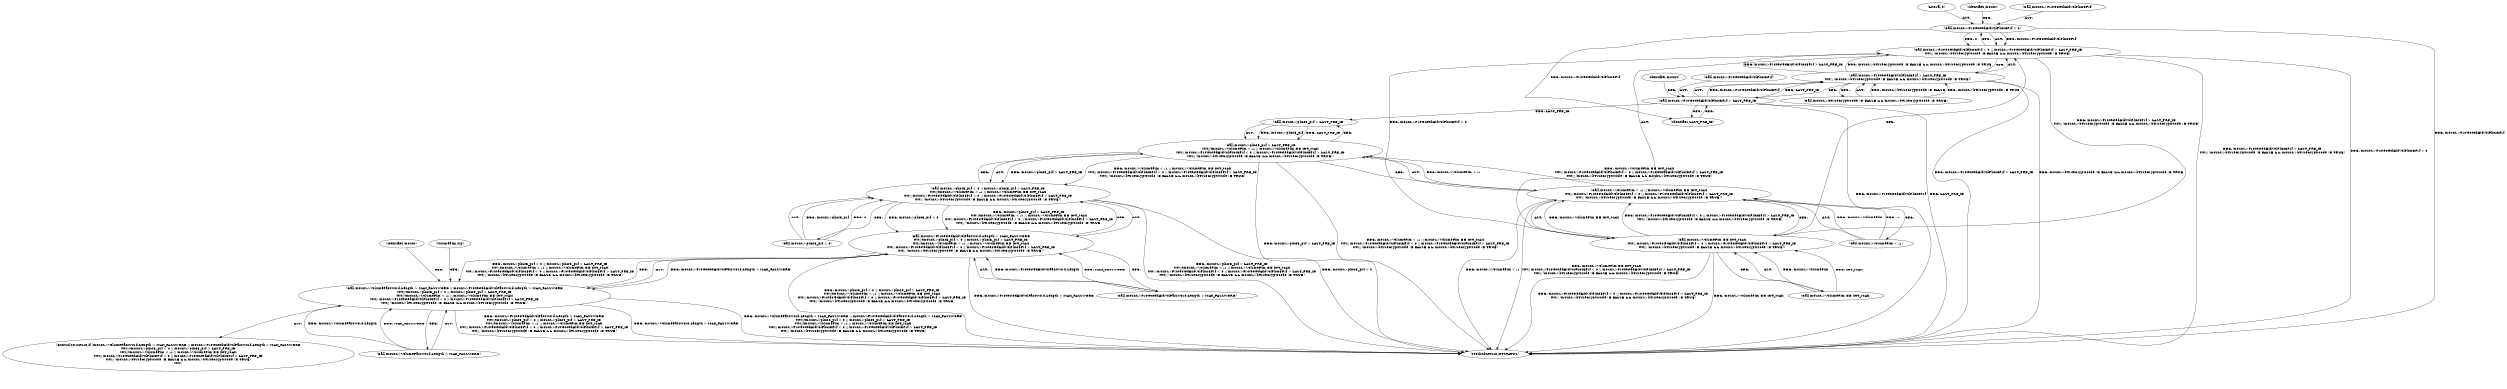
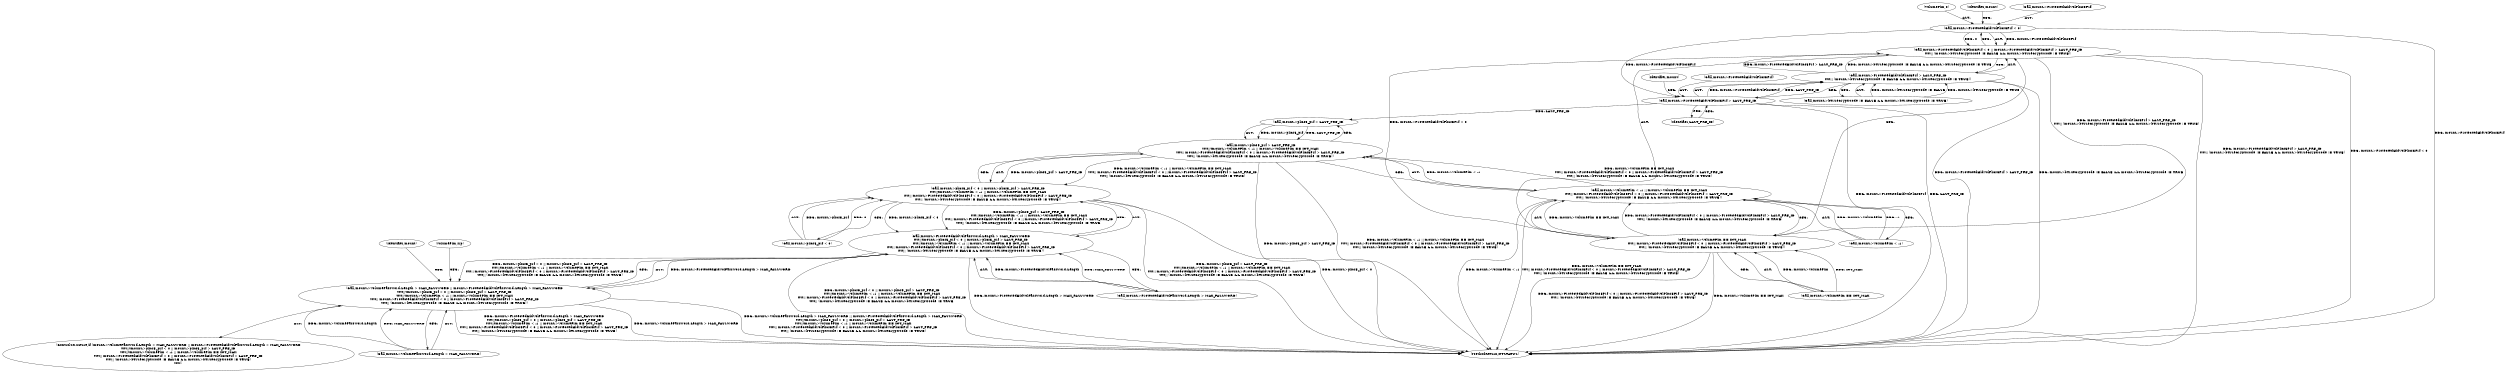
(1937, 7) -> (1937, 7)
(1645, 43) -> (1742, 40)
(1698, 111) -> (1698, 111)
